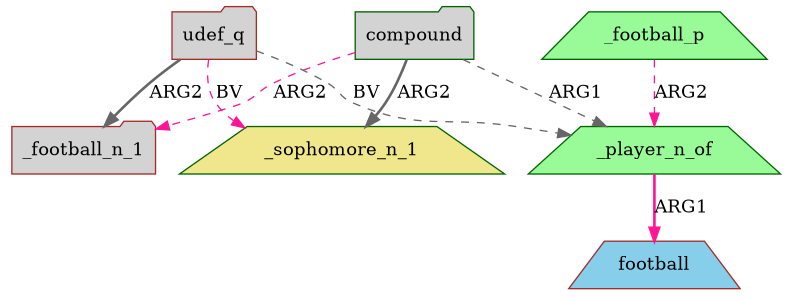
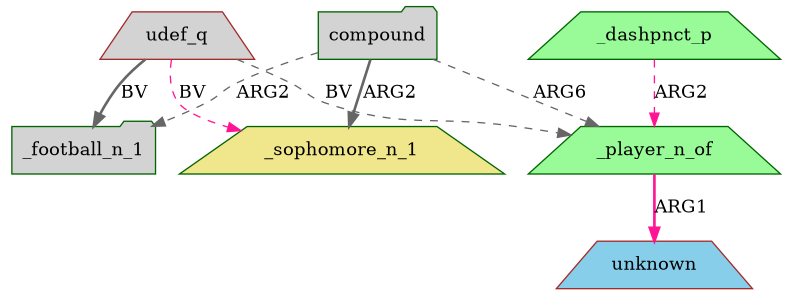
(214, 36) -> (177, 36)
(654, 36) -> (654, 36)
(262, 90) -> (239, 82)
(177, 93) -> (134, 93)
(576, 93) -> (560, 93)
(84, 150) -> (84, 150)
(654, 265) -> (654, 265)
